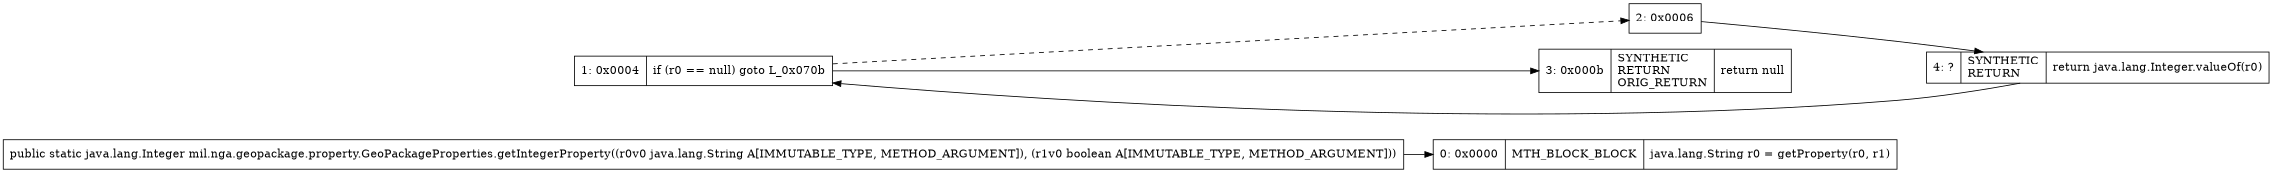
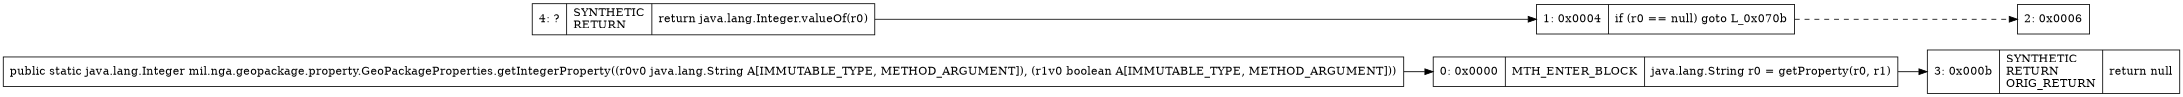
(1838, 35) -> none
(1182, 71) -> (1908, 72)
(1575, 154) -> (1575, 71)
